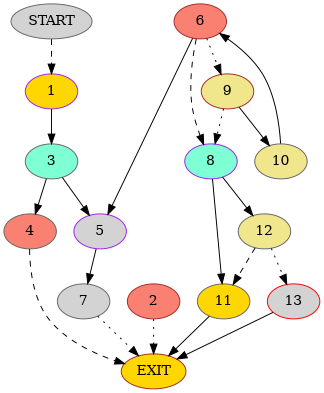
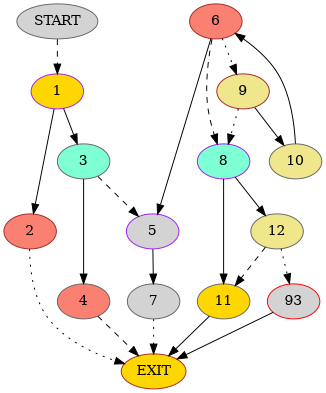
none -> (45, 157)
(73, 192) -> (115, 193)
(294, 301) -> (294, 301)
